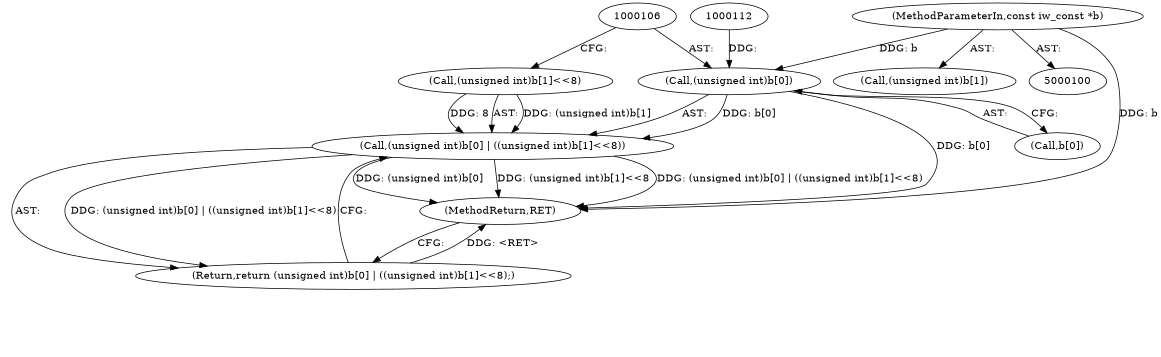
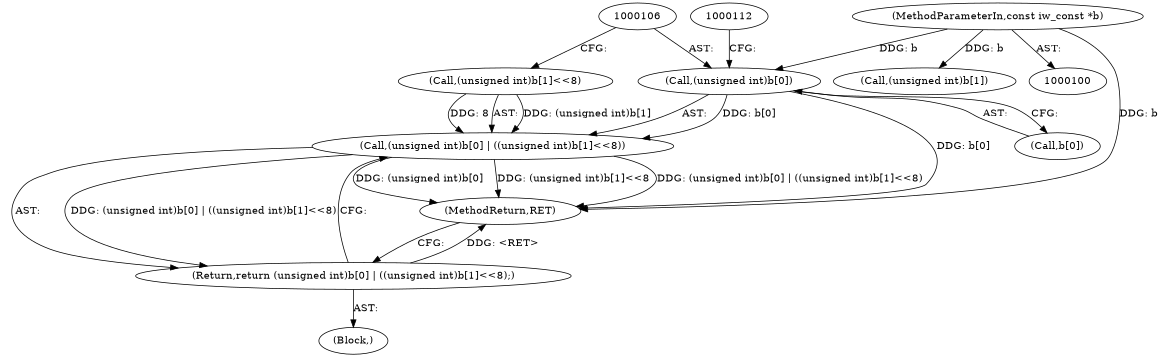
(745, 49) -> (745, 49)
(984, 49) -> (984, 49)
(1068, 81) -> (1068, 81)
none -> (353, 341)
